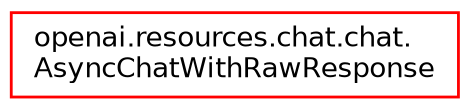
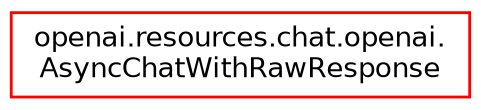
(235, 55) -> (240, 55)
